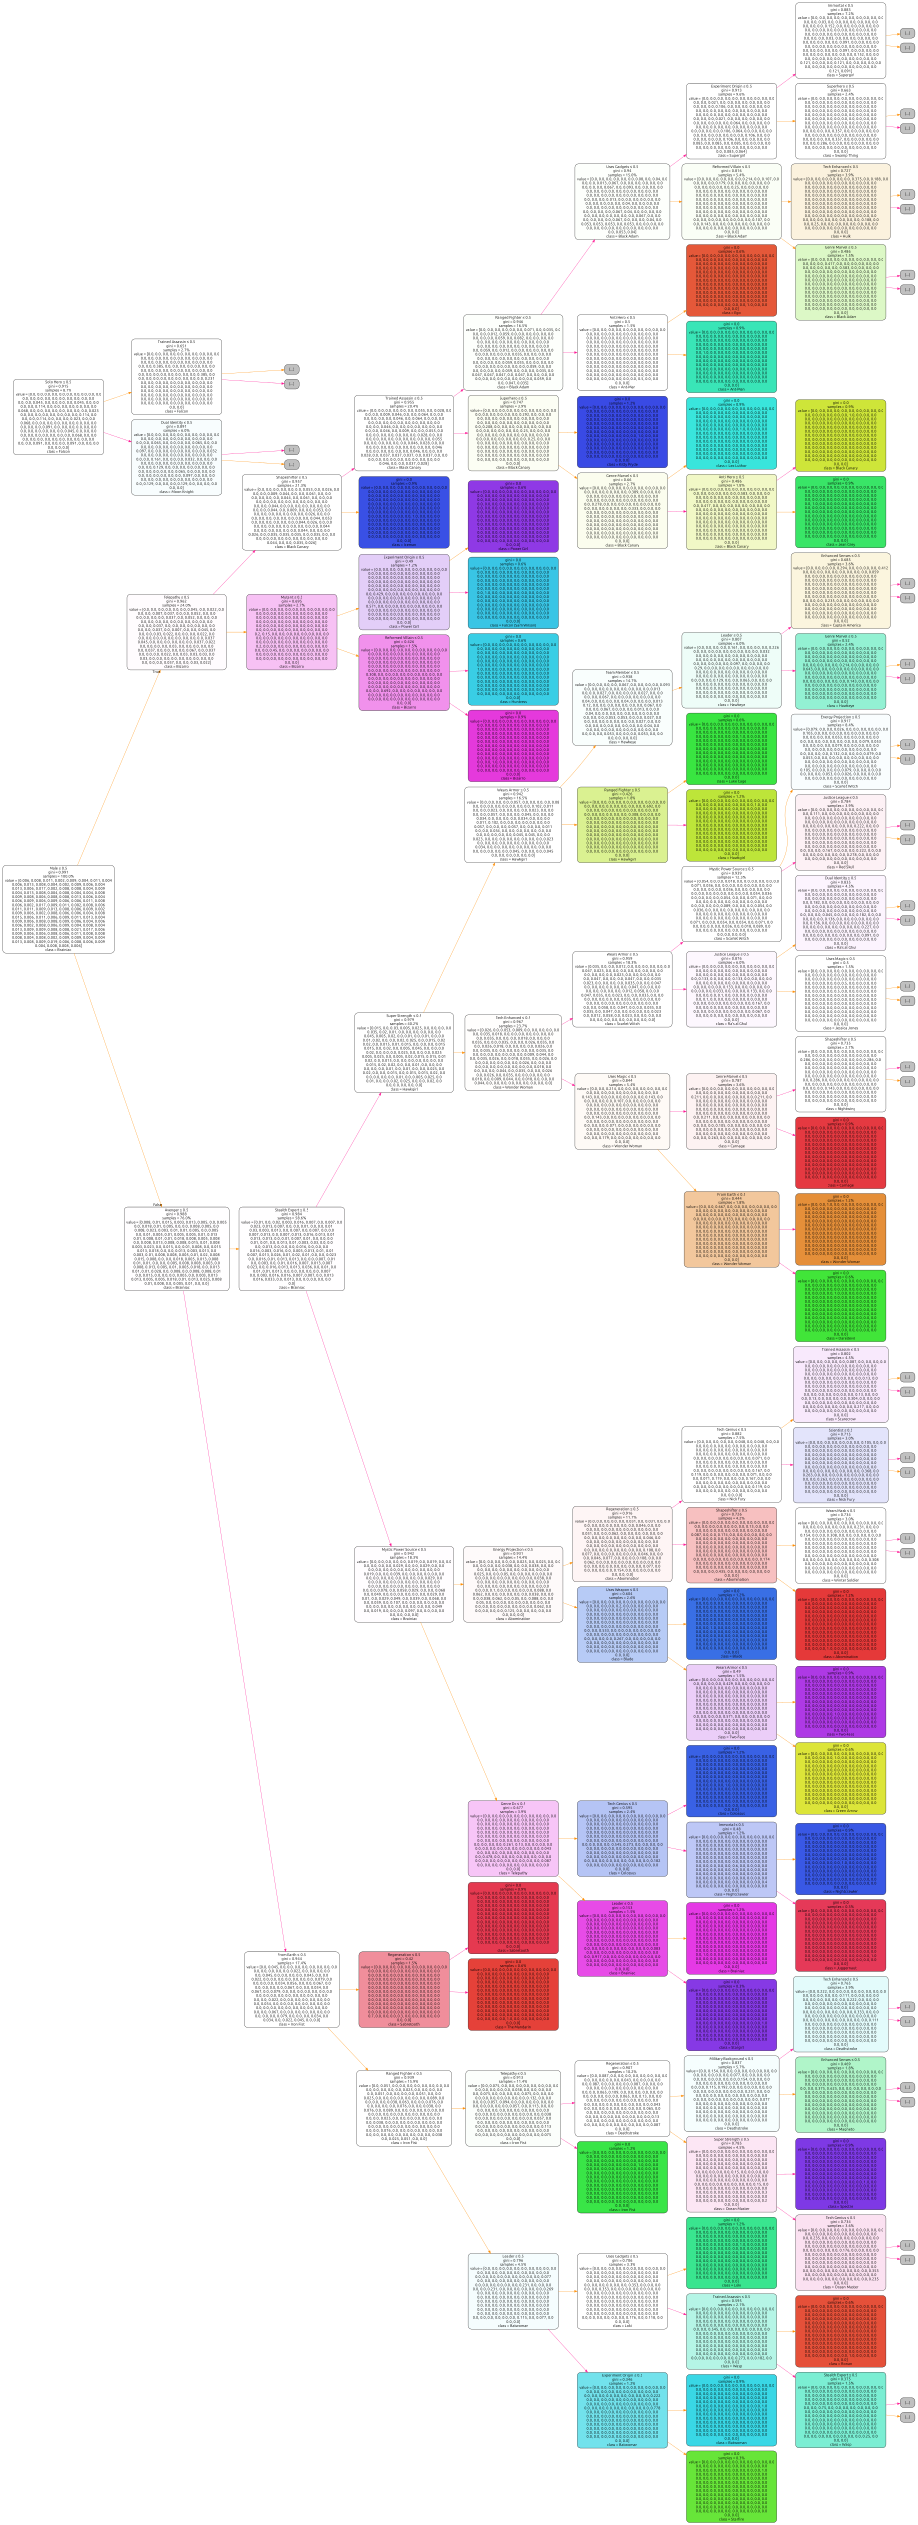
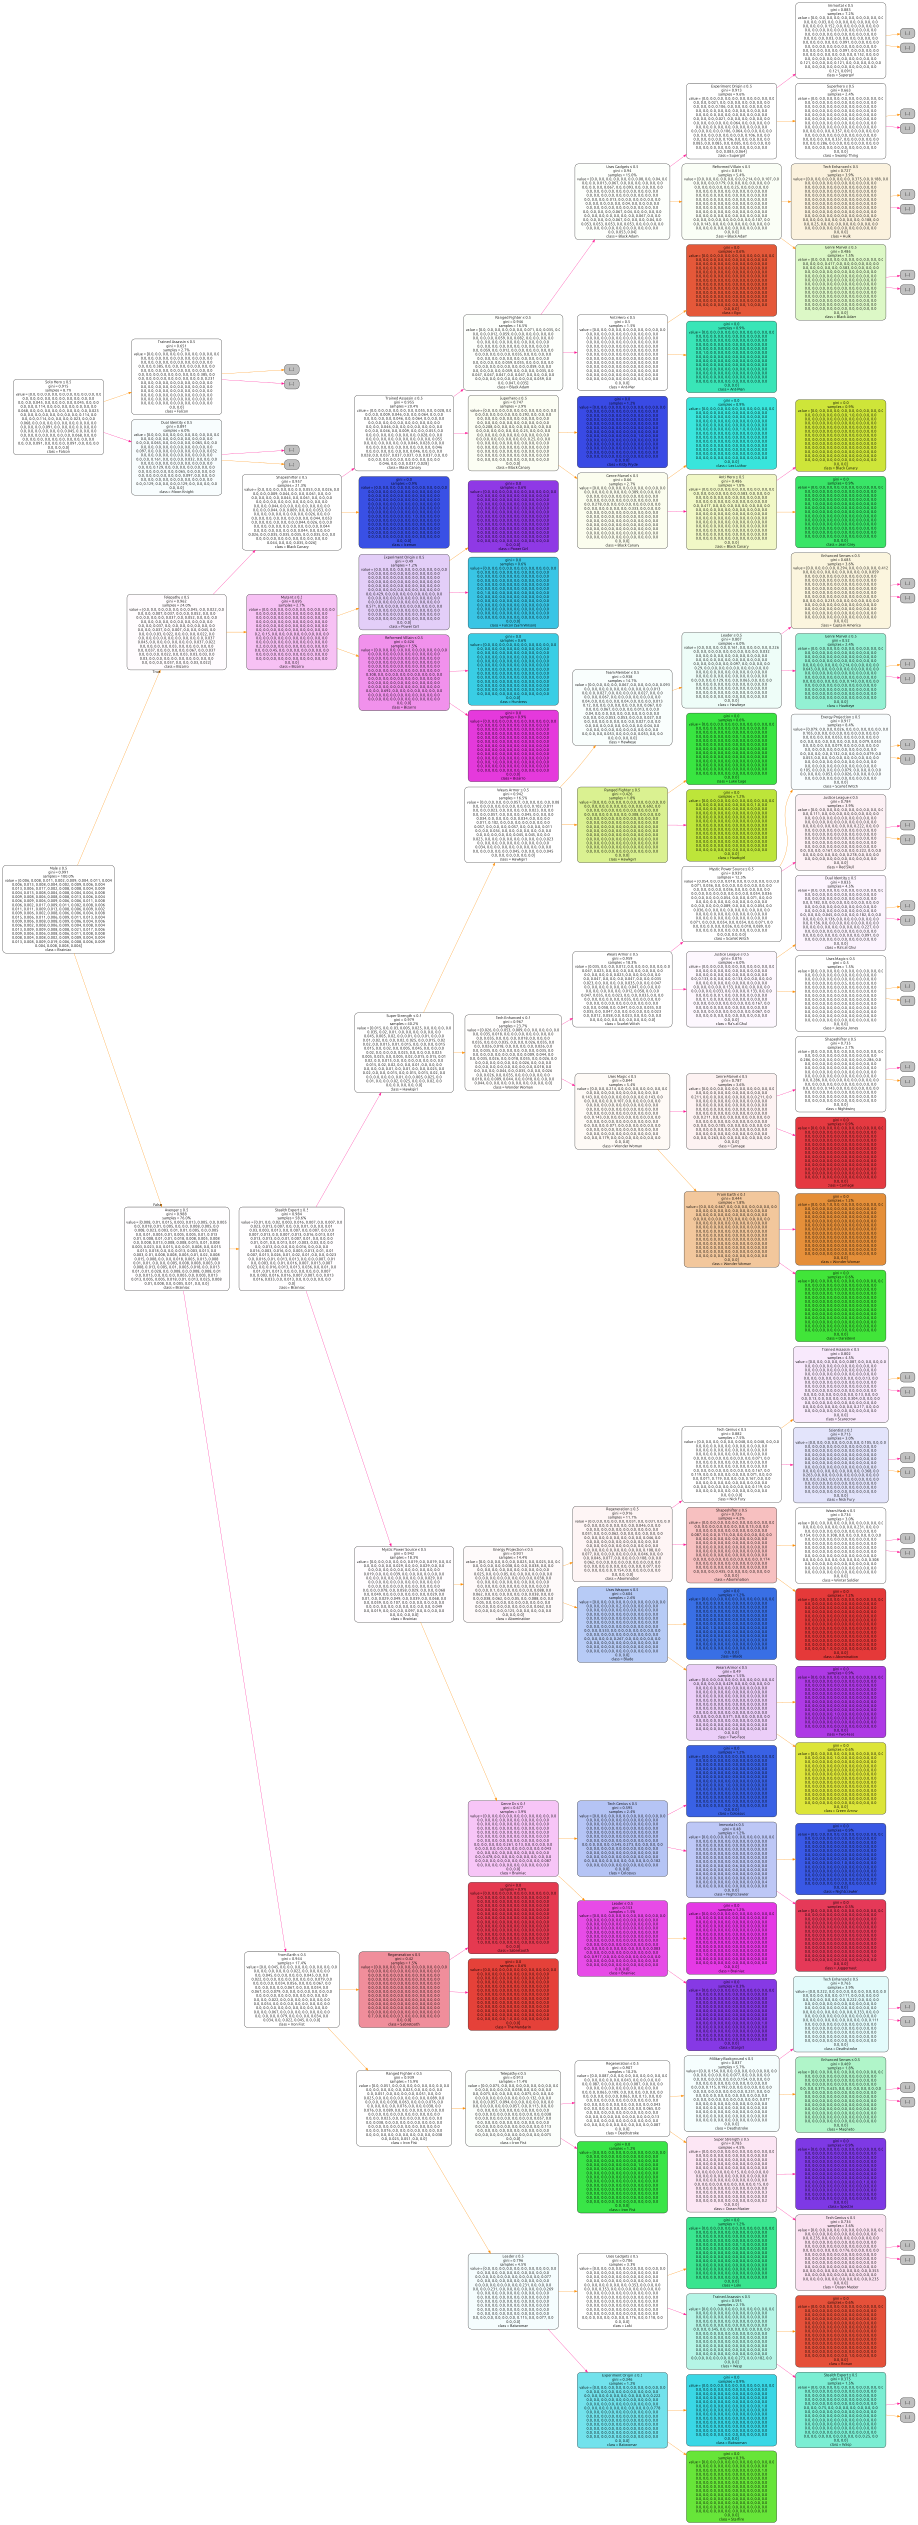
(513, 1873) -> (513, 1873)
